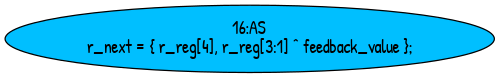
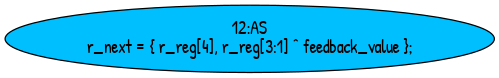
(250, 39) -> (250, 39)
